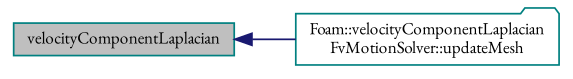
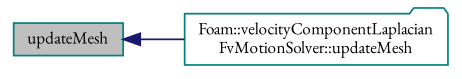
(124, 39) -> (68, 39)
